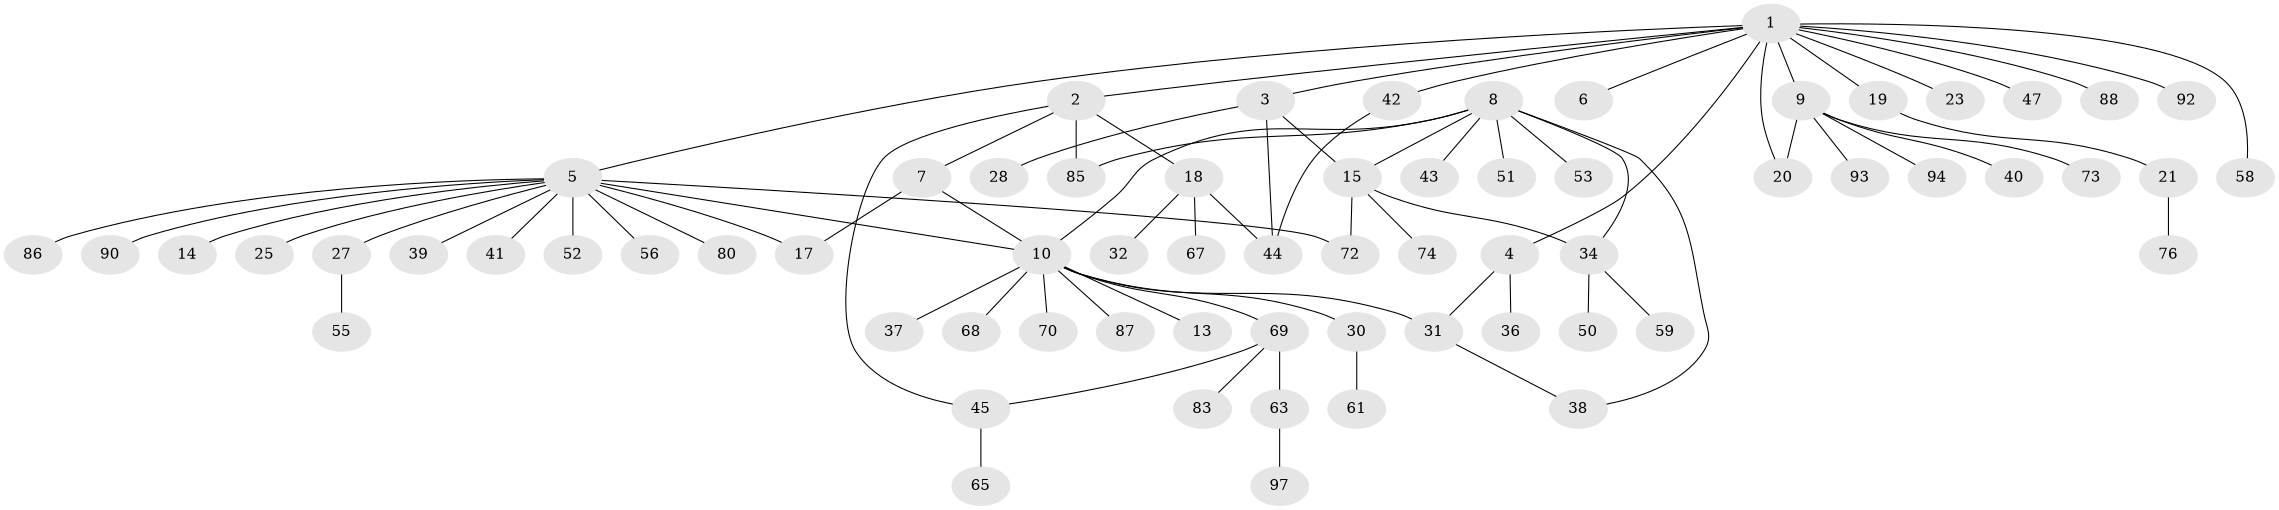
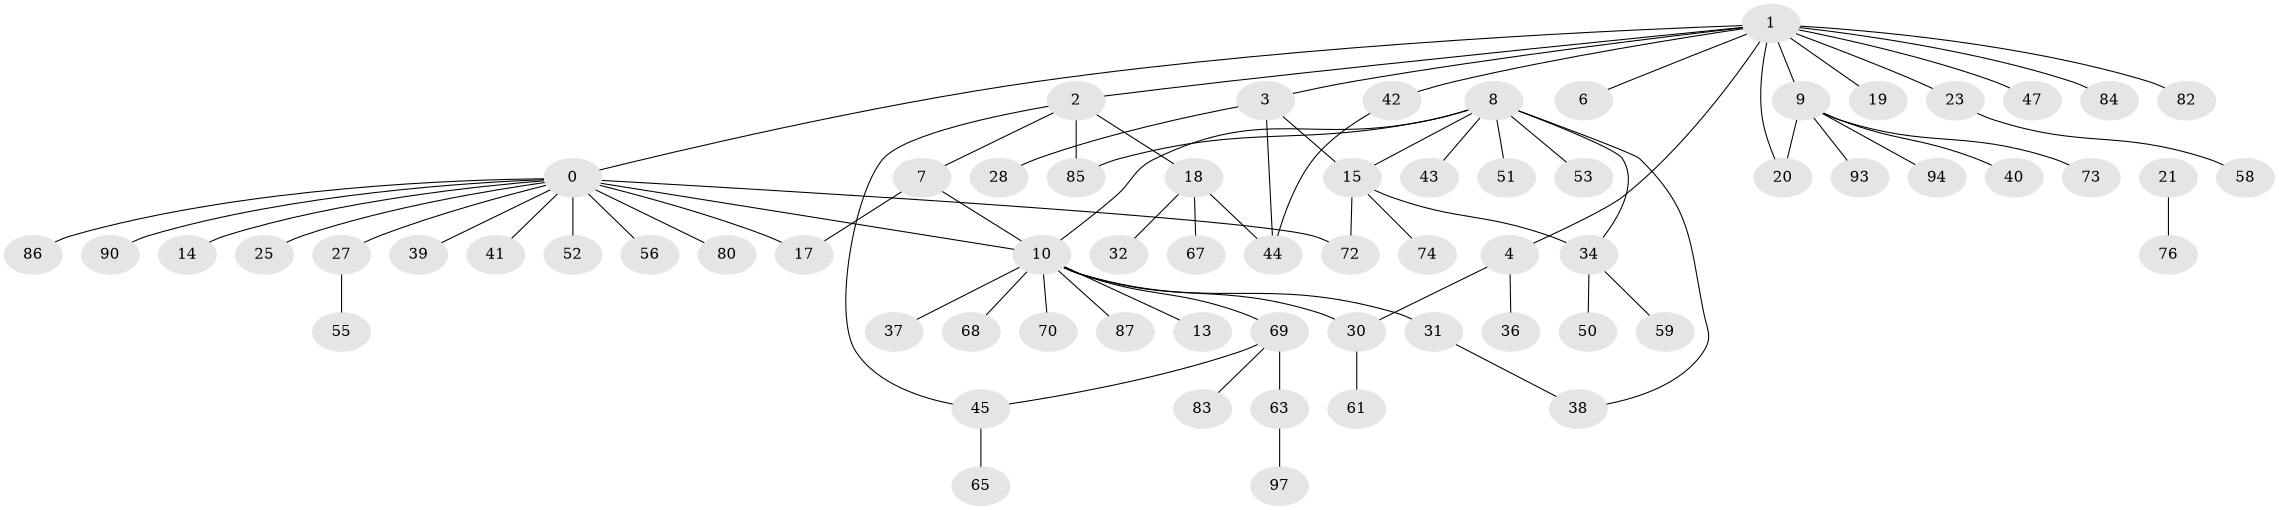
(2058, 35) -> (2100, 139)
(2110, 101) -> (2110, 101)
(2187, 101) -> (2187, 101)
(2023, 139) -> none
(573, 178) -> (573, 178)
(1472, 293) -> (1433, 293)
